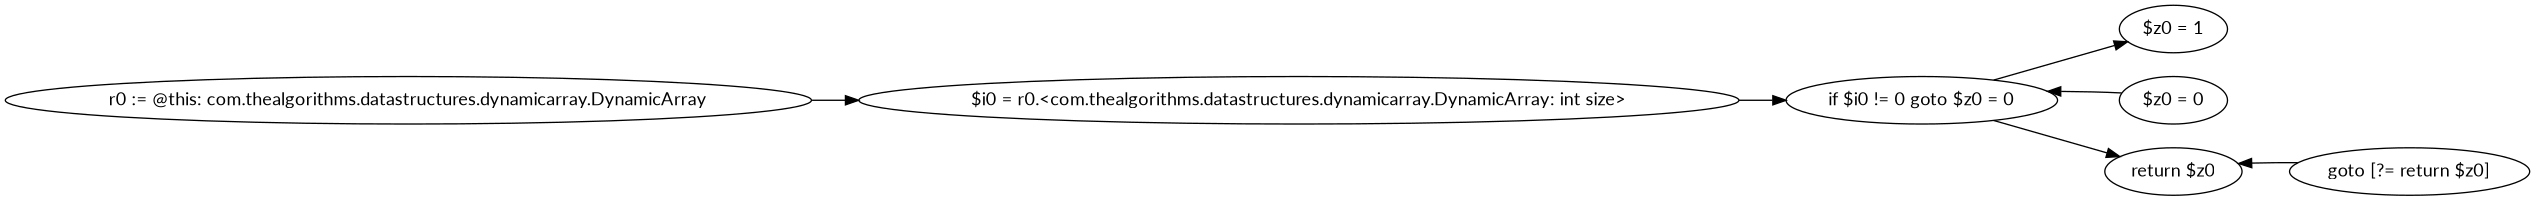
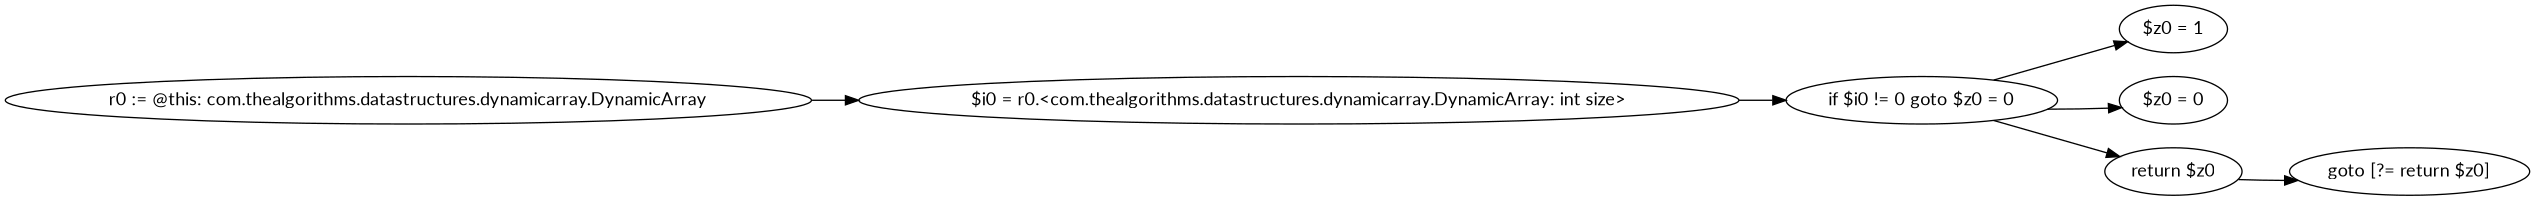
(2091, 92) -> (2078, 109)
(2275, 163) -> (2261, 180)
